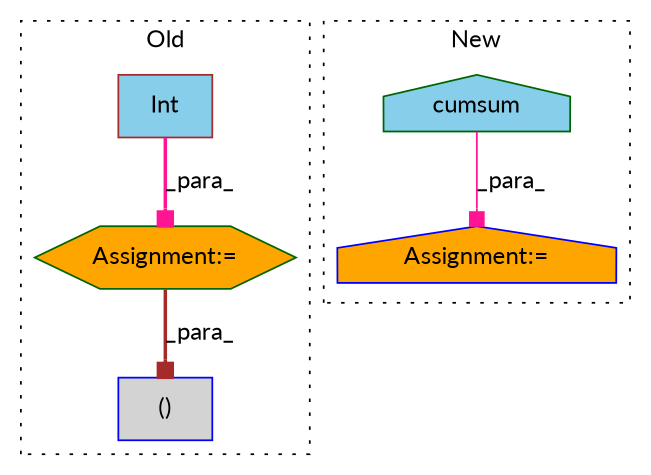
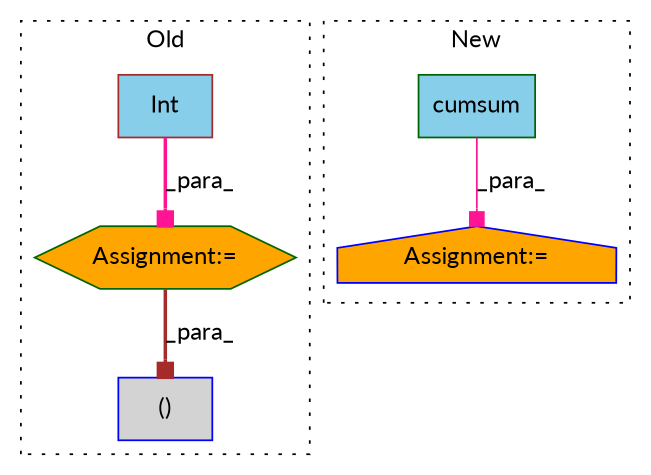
(477, 106) -> (477, 106)
